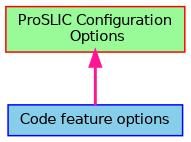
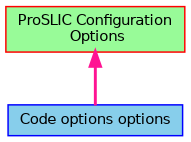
(95, 120) -> (95, 120)
